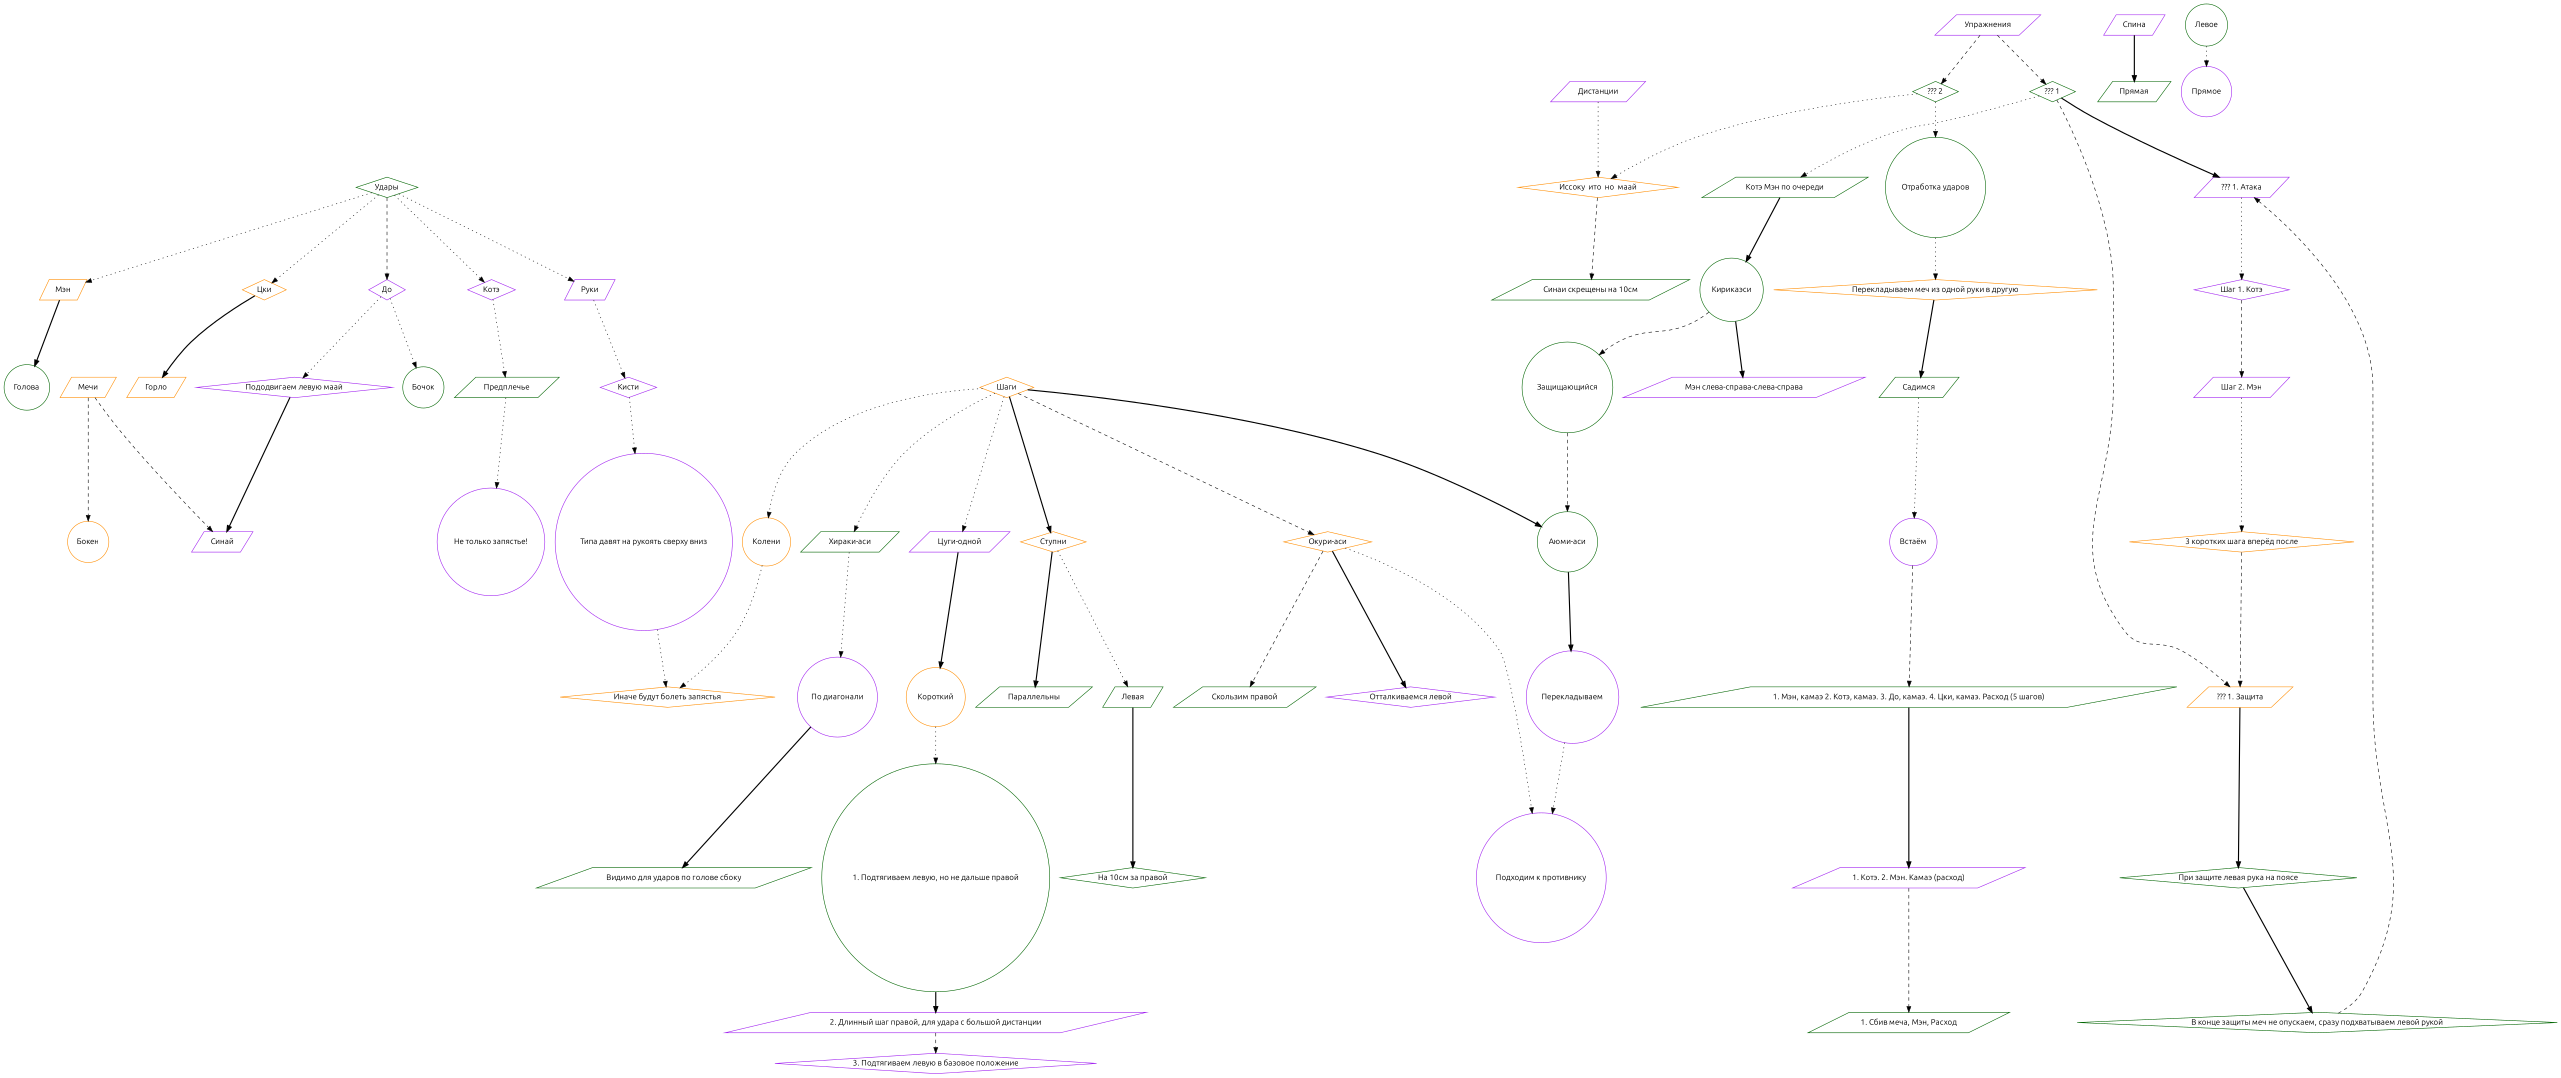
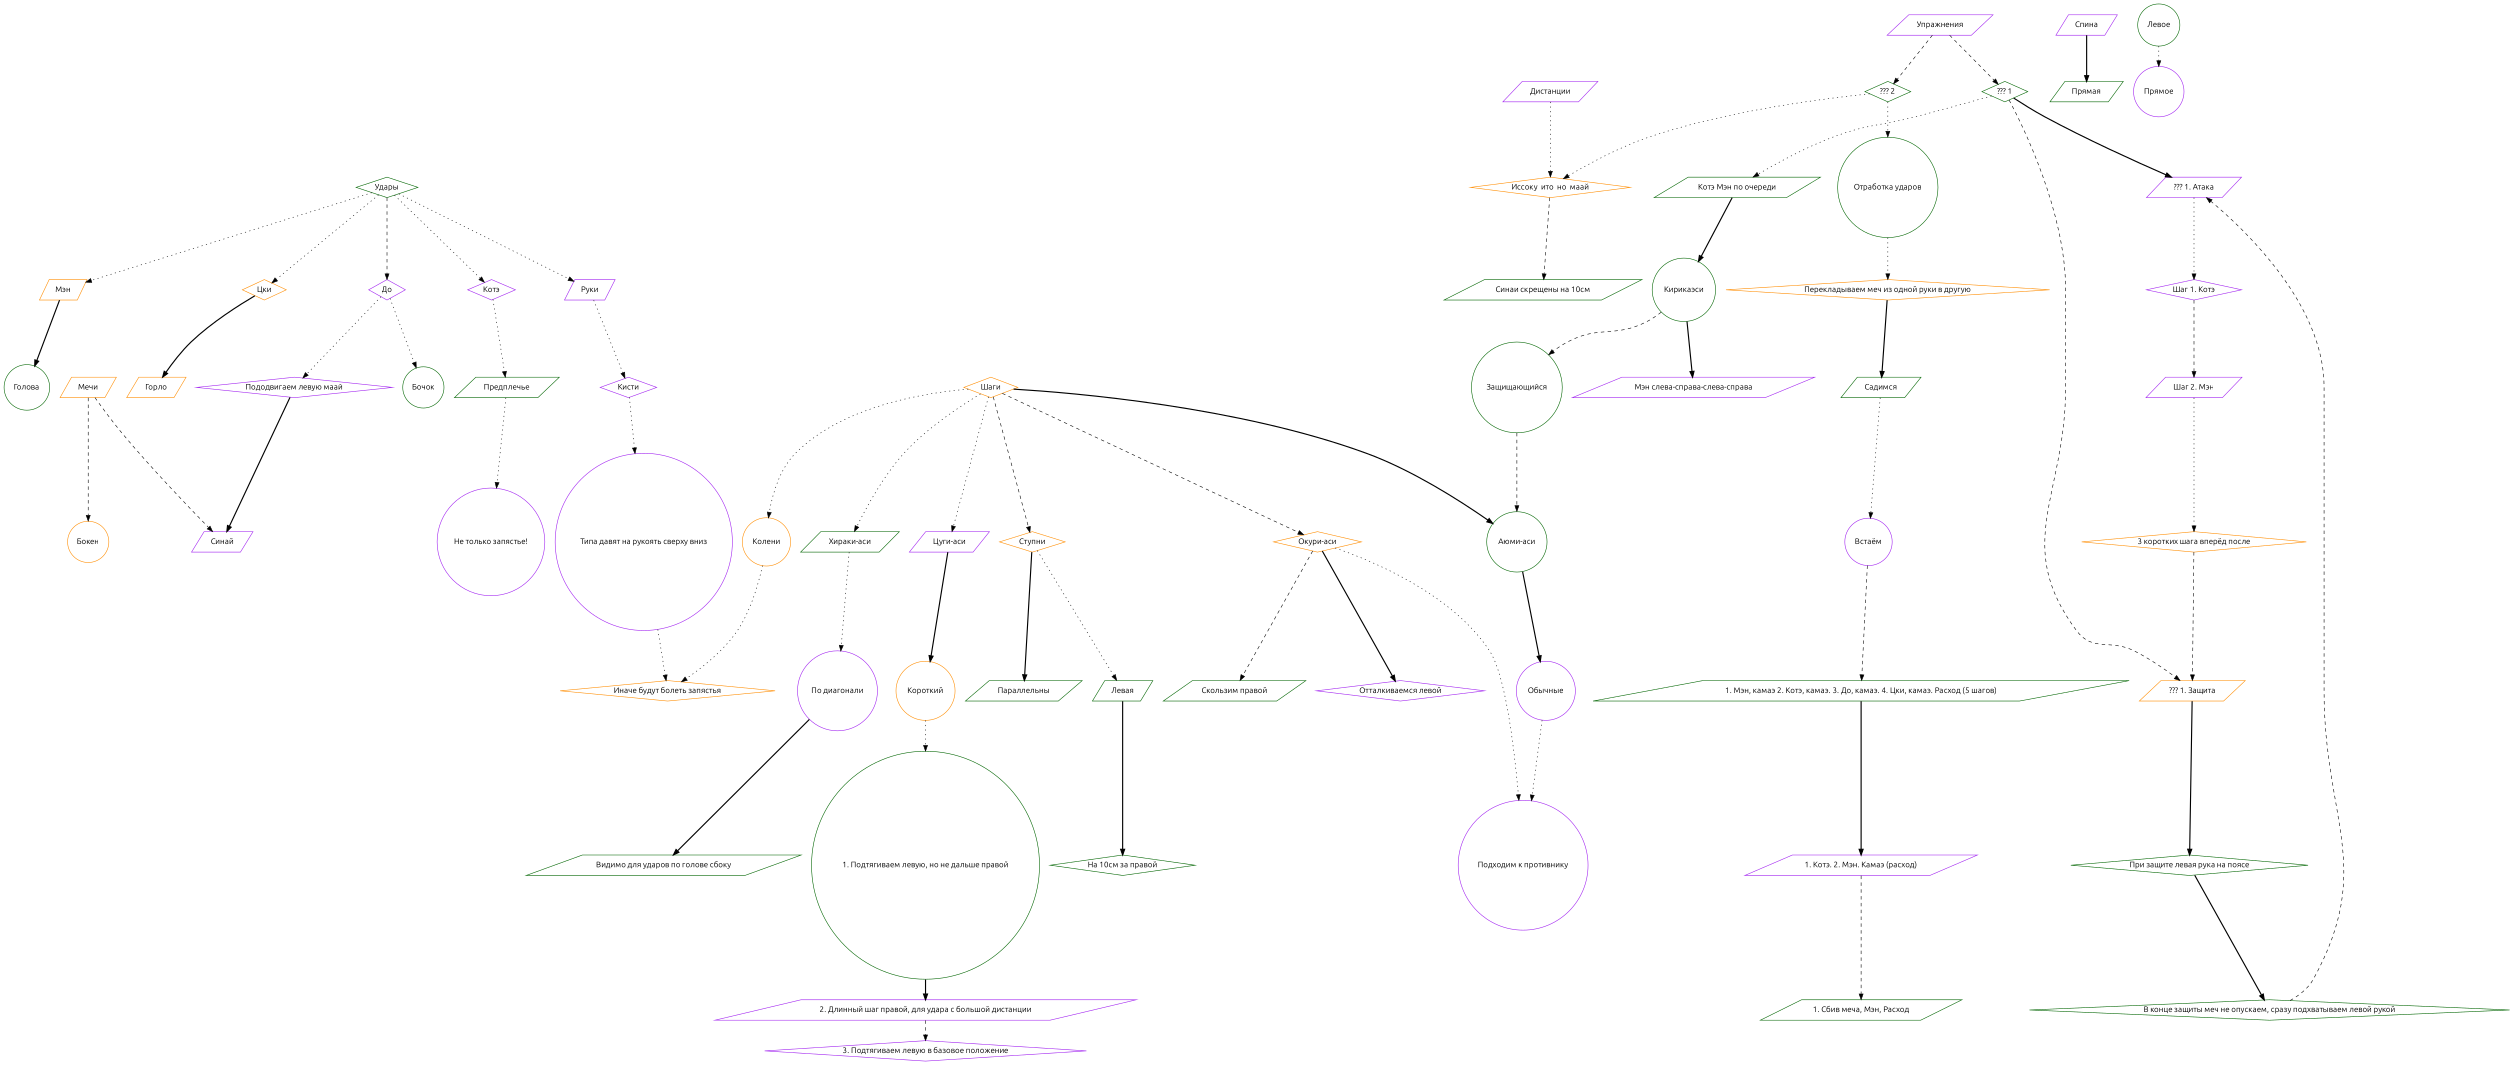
(1029, 462) -> (1011, 462)
(960, 542) -> (949, 542)
(1573, 697) -> (1546, 691)
